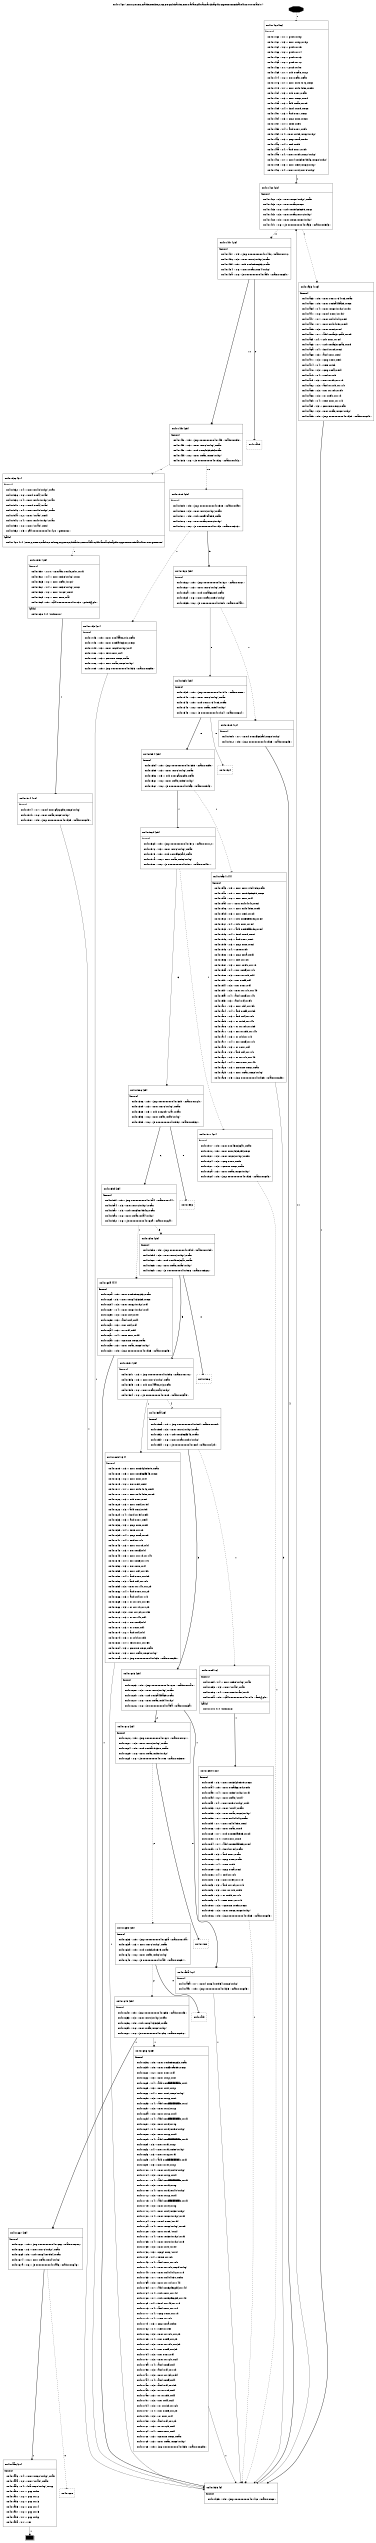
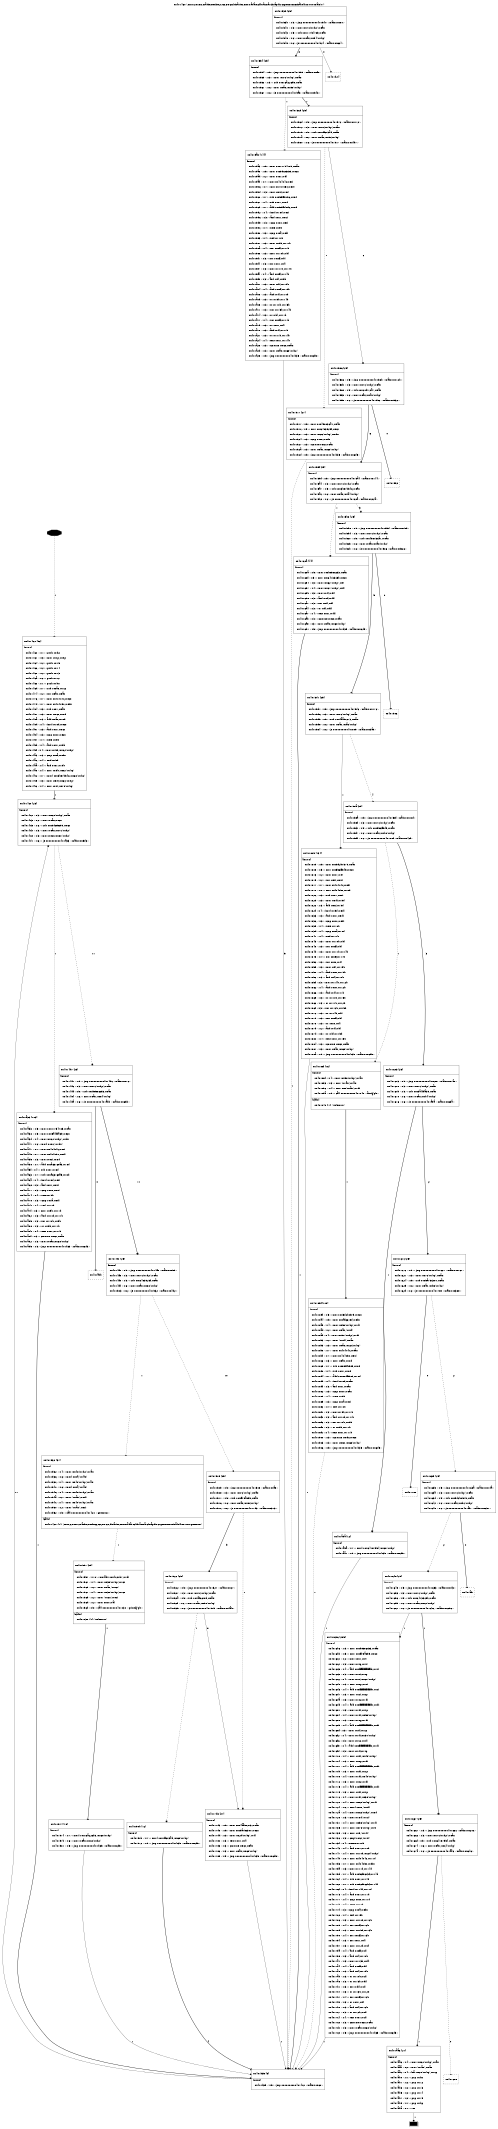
(210, 641) -> (221, 1710)
